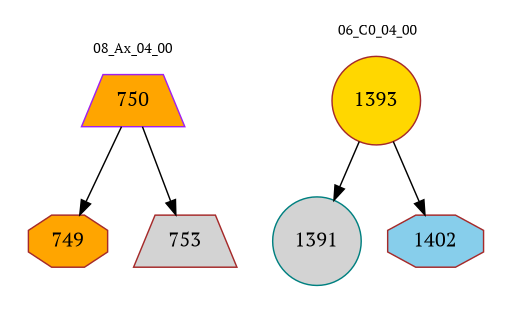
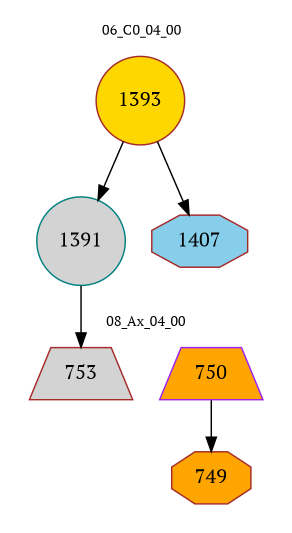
(157, 164) -> (81, 318)
(436, 241) -> (200, 241)
